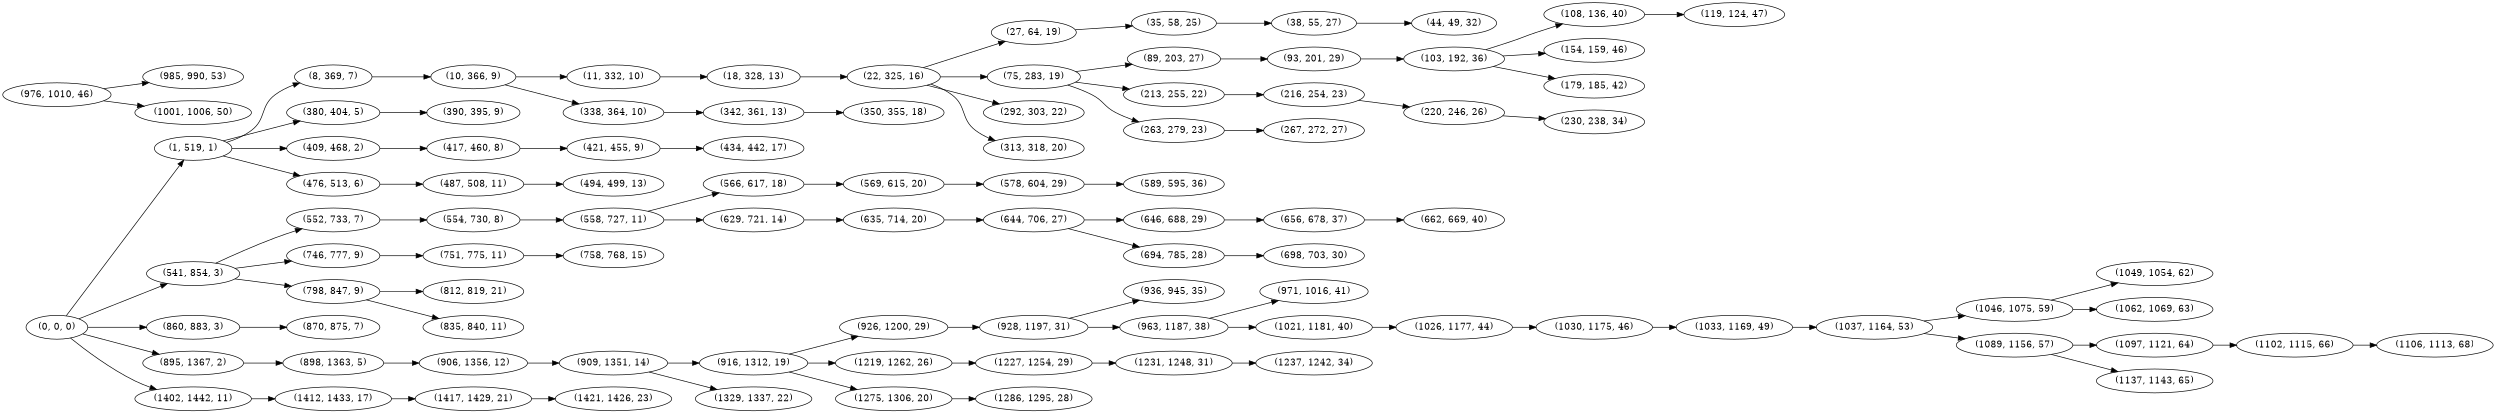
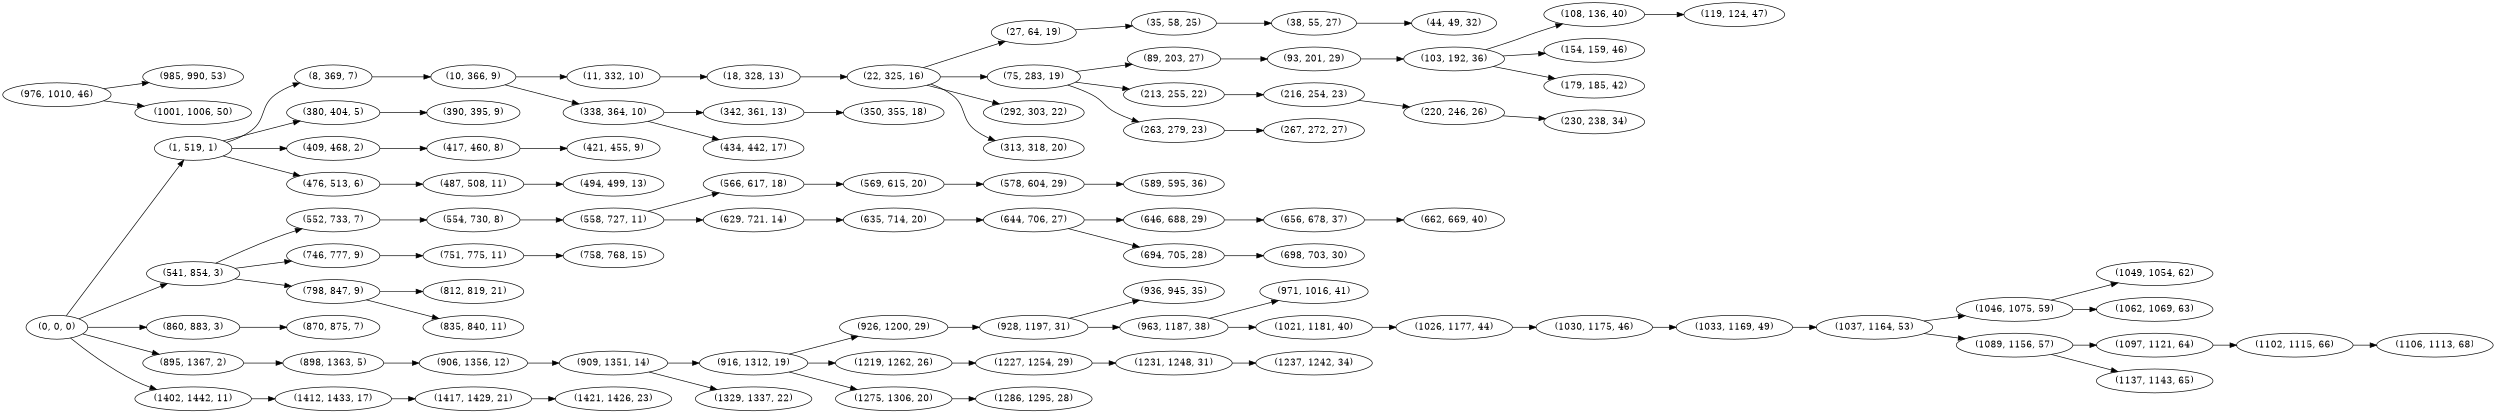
(678, 148) -> (680, 130)
(1174, 256) -> (1174, 256)
